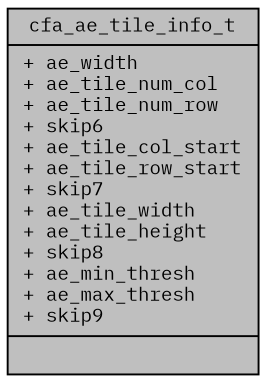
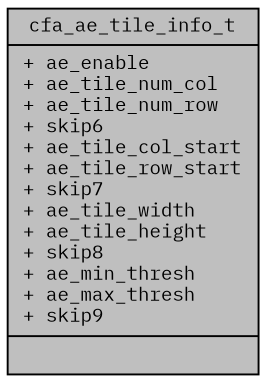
(81, 63) -> (87, 63)
